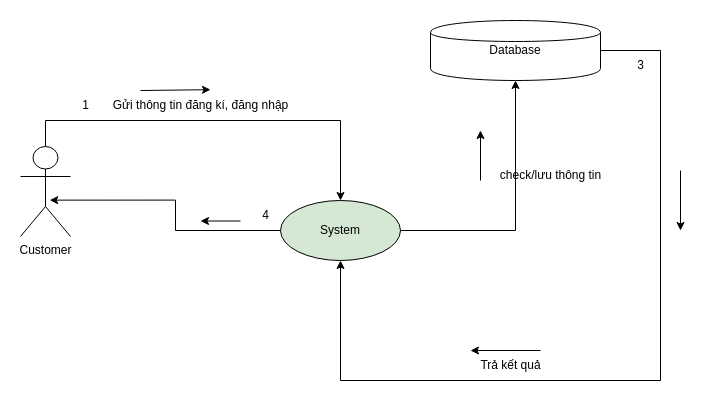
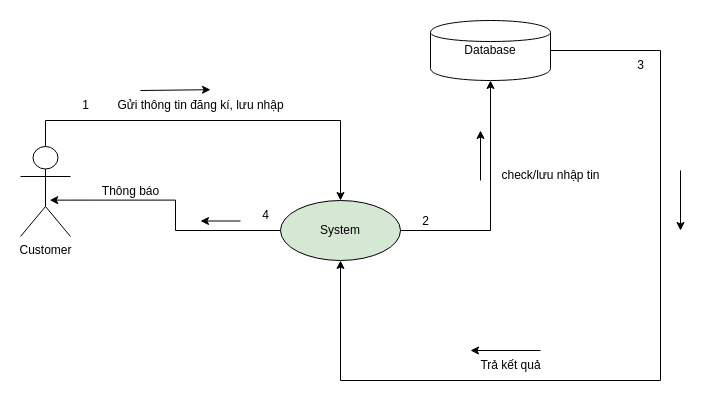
(516, 51) -> (491, 51)
(201, 106) -> (201, 106)
(551, 176) -> (551, 176)
none -> (131, 192)
none -> (426, 222)
